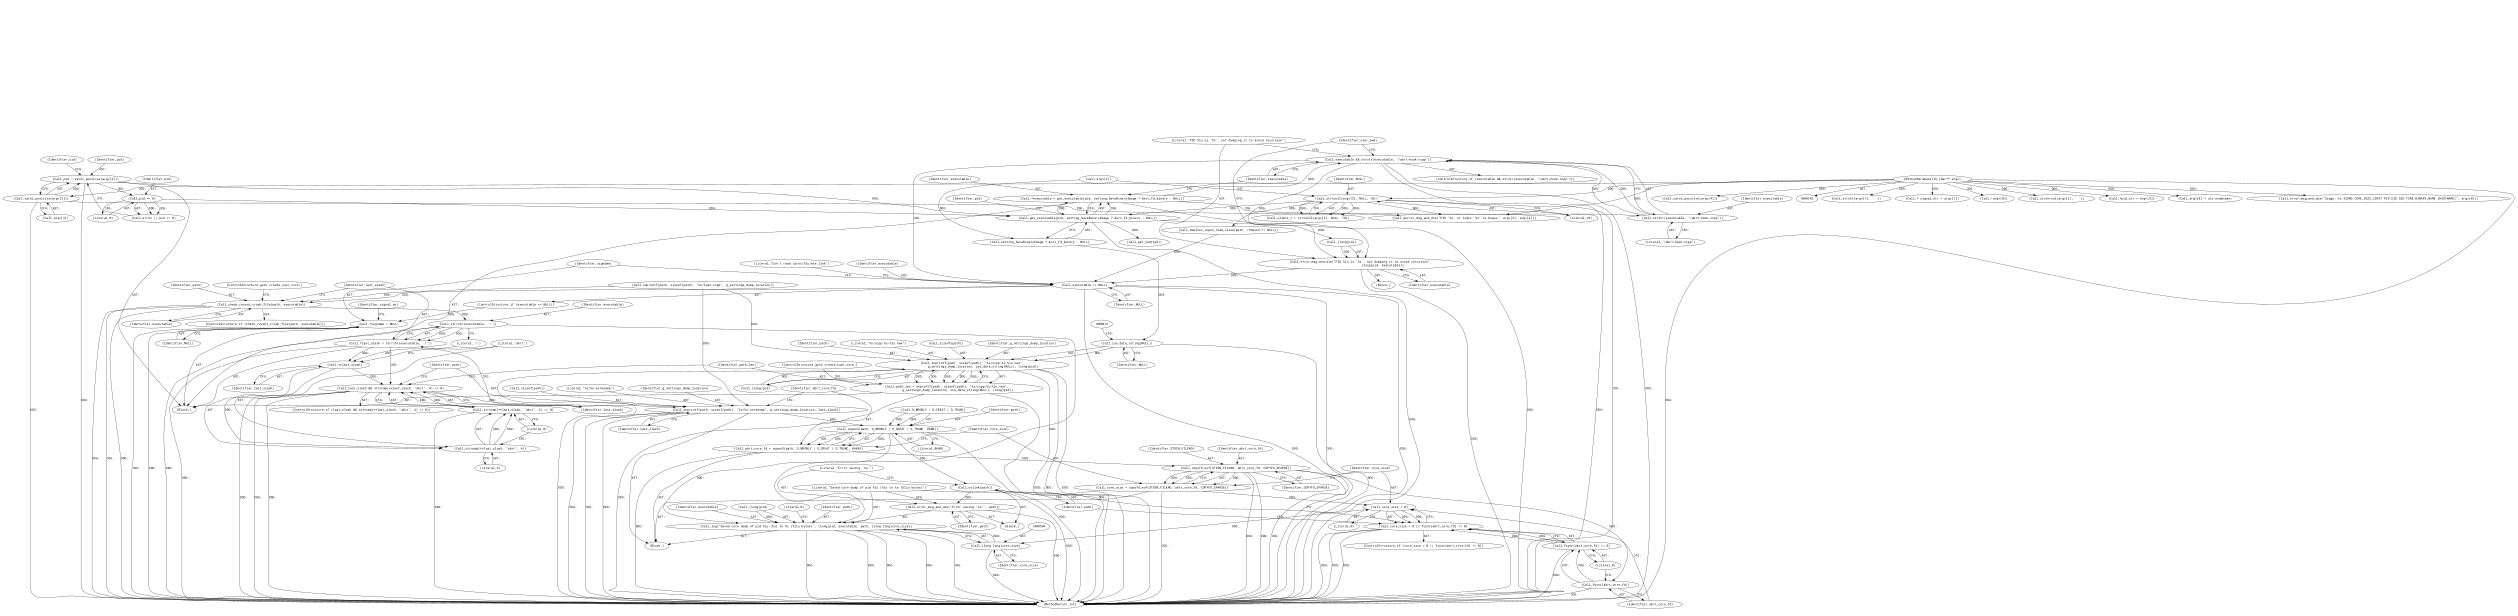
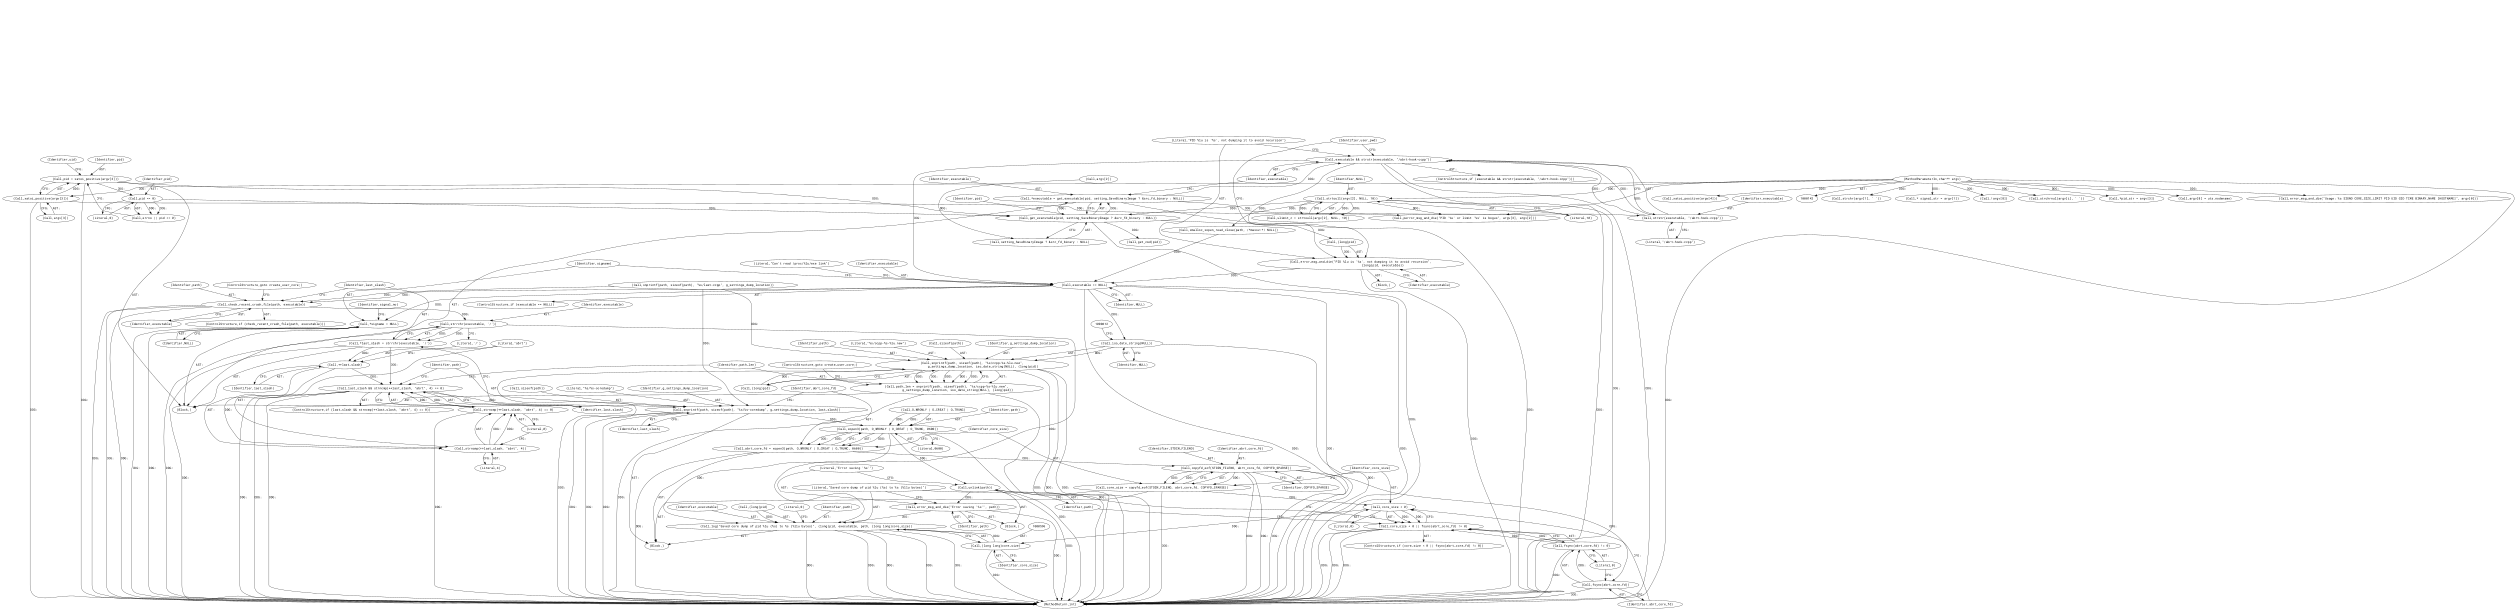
(1214, 188) -> none
(1158, 263) -> (1108, 312)
(443, 314) -> (718, 291)
